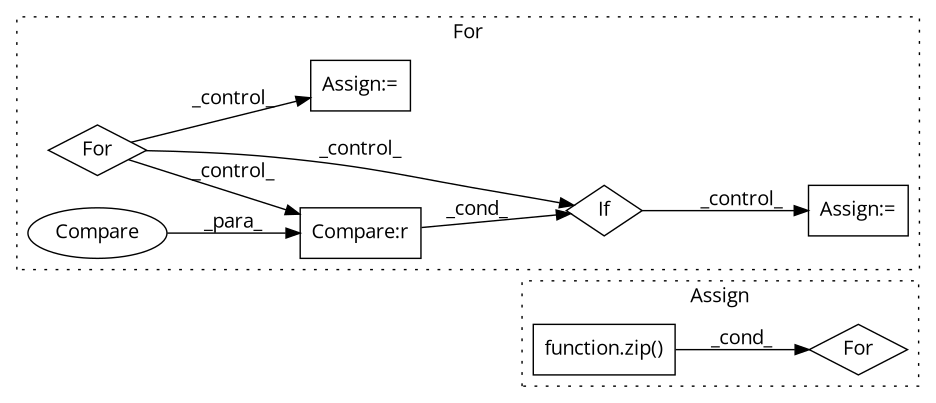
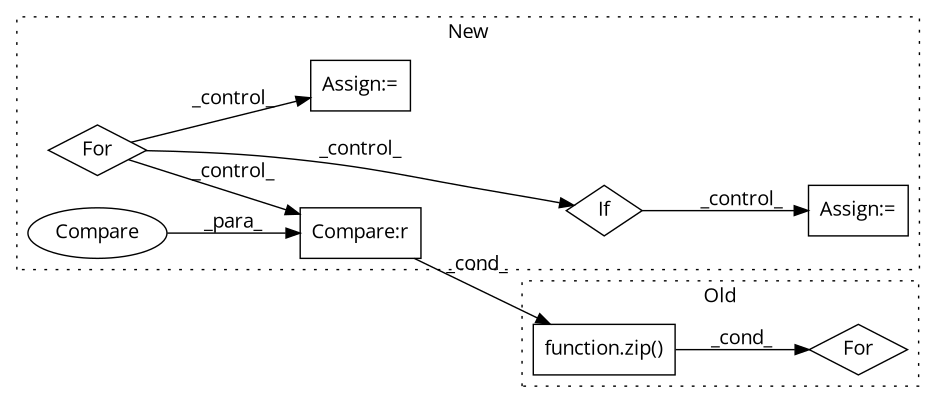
(468, 33) -> (468, 33)
(489, 221) -> (476, 288)
(720, 297) -> (720, 297)
